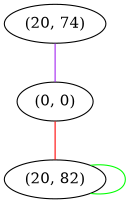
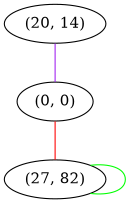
(55, 24) -> (55, 24)
(55, 179) -> (55, 179)
